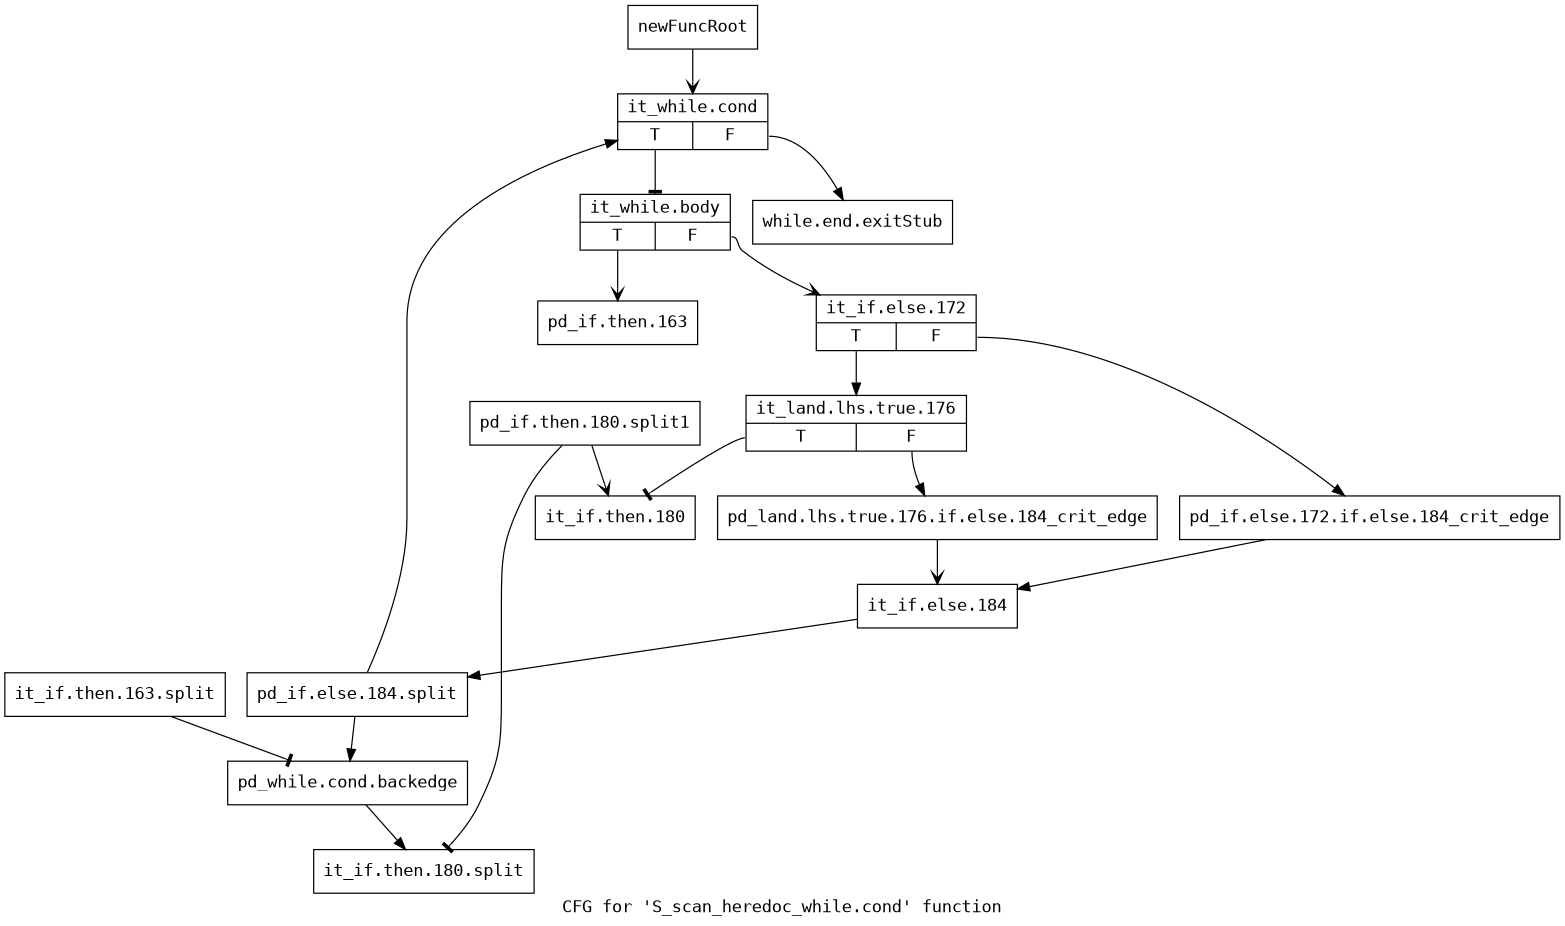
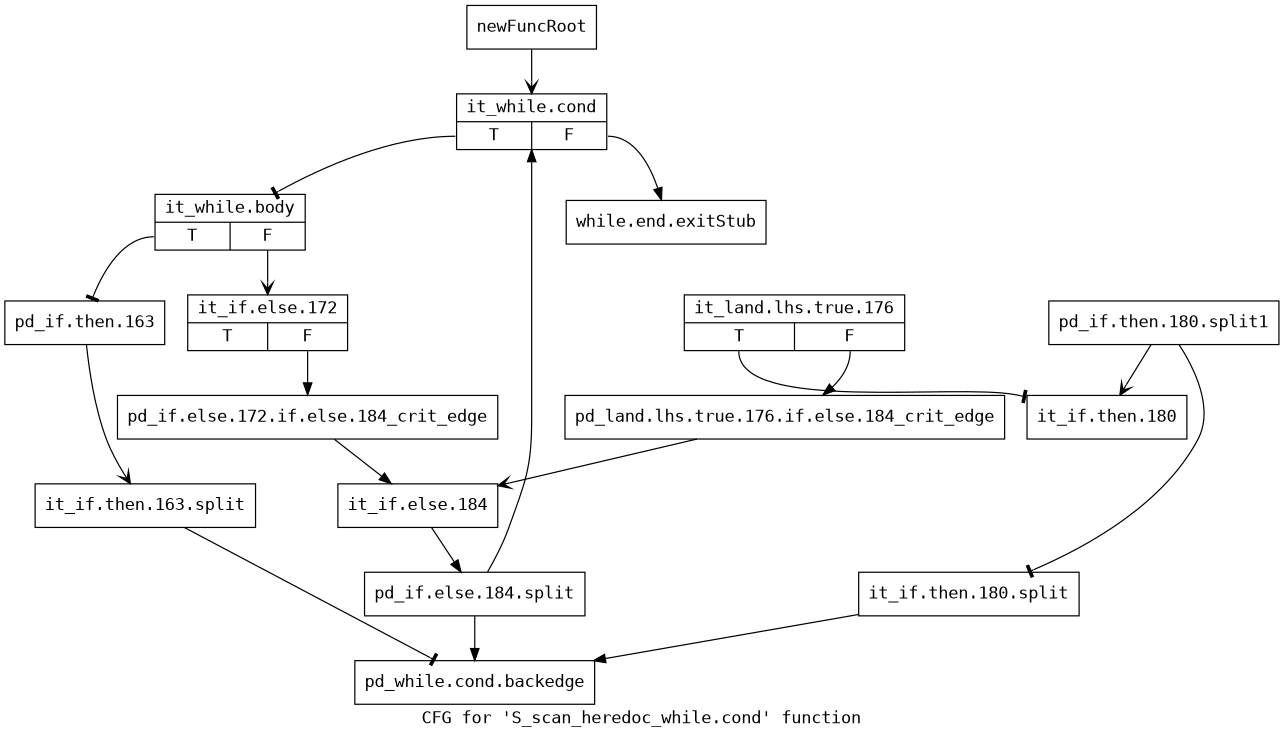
(618, 270) -> (116, 257)
(856, 367) -> none
none -> (98, 411)
(382, 823) -> (732, 636)
